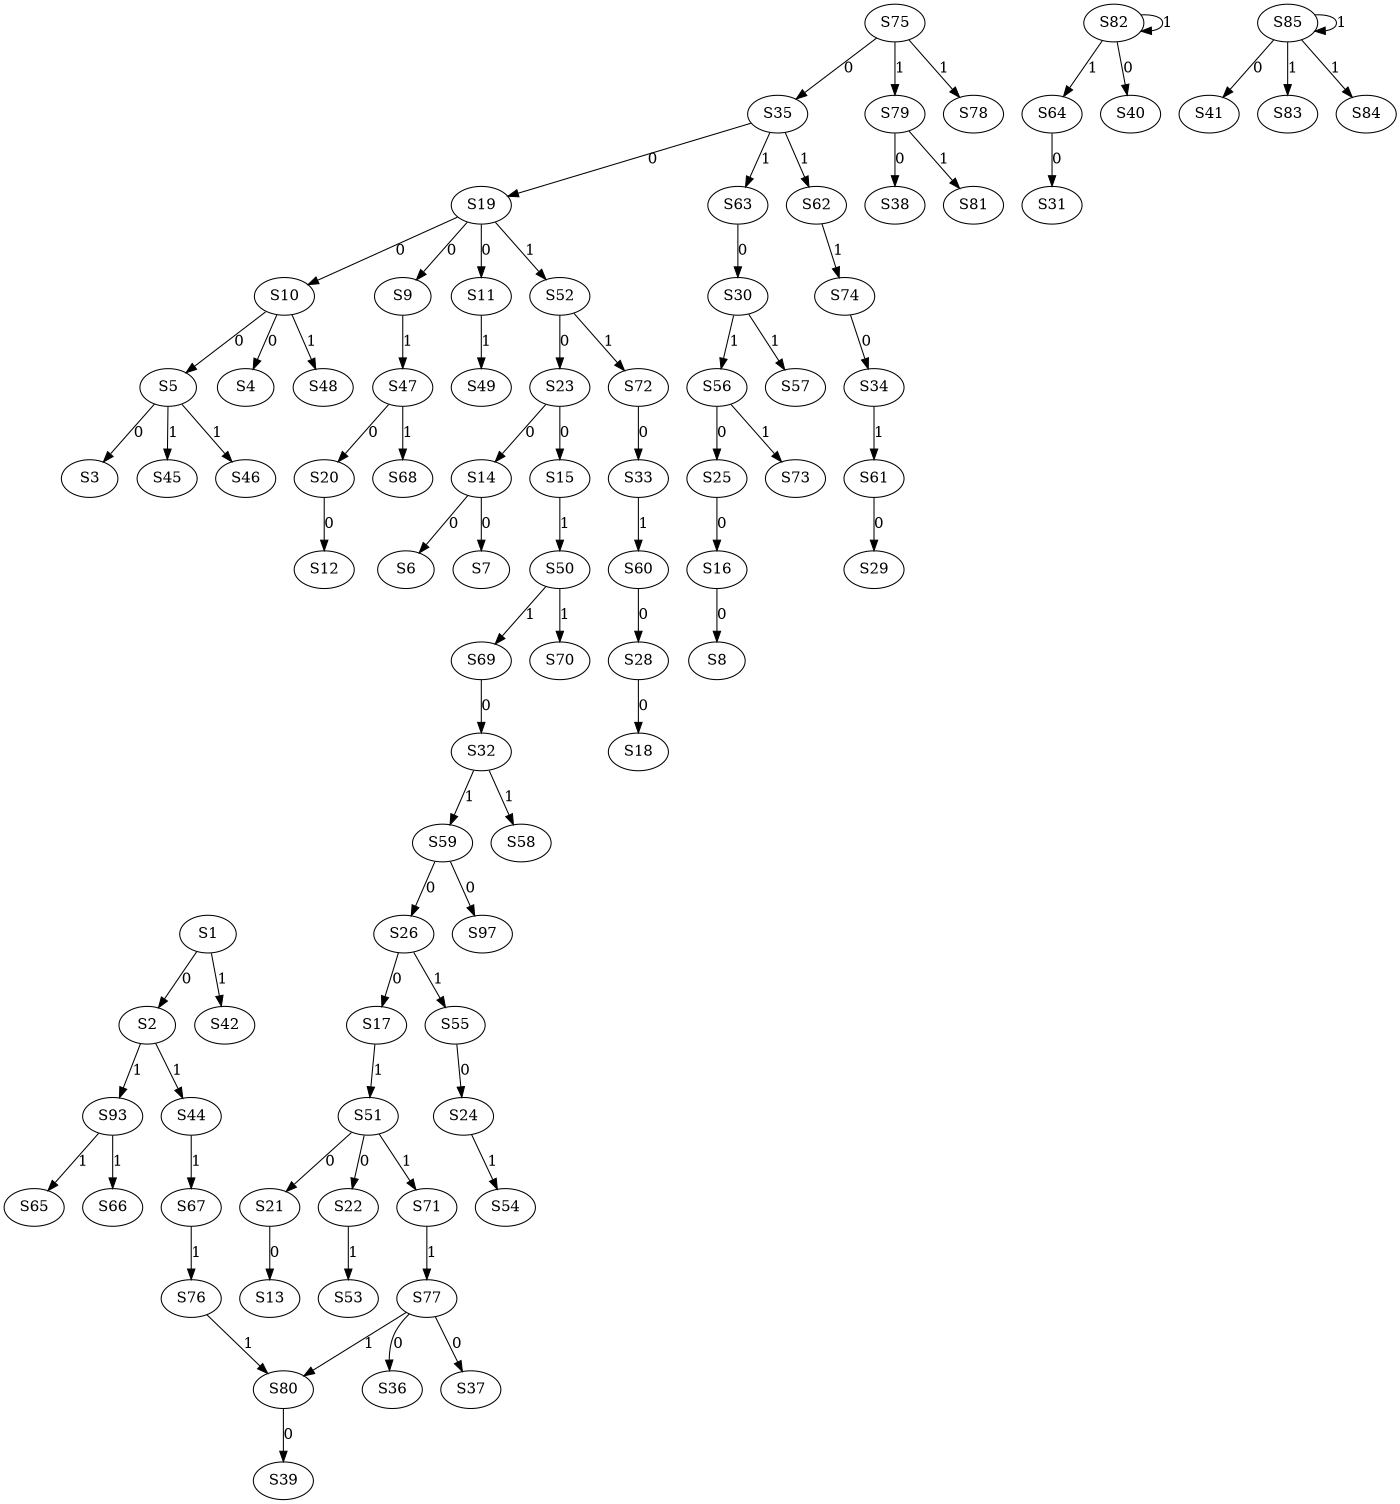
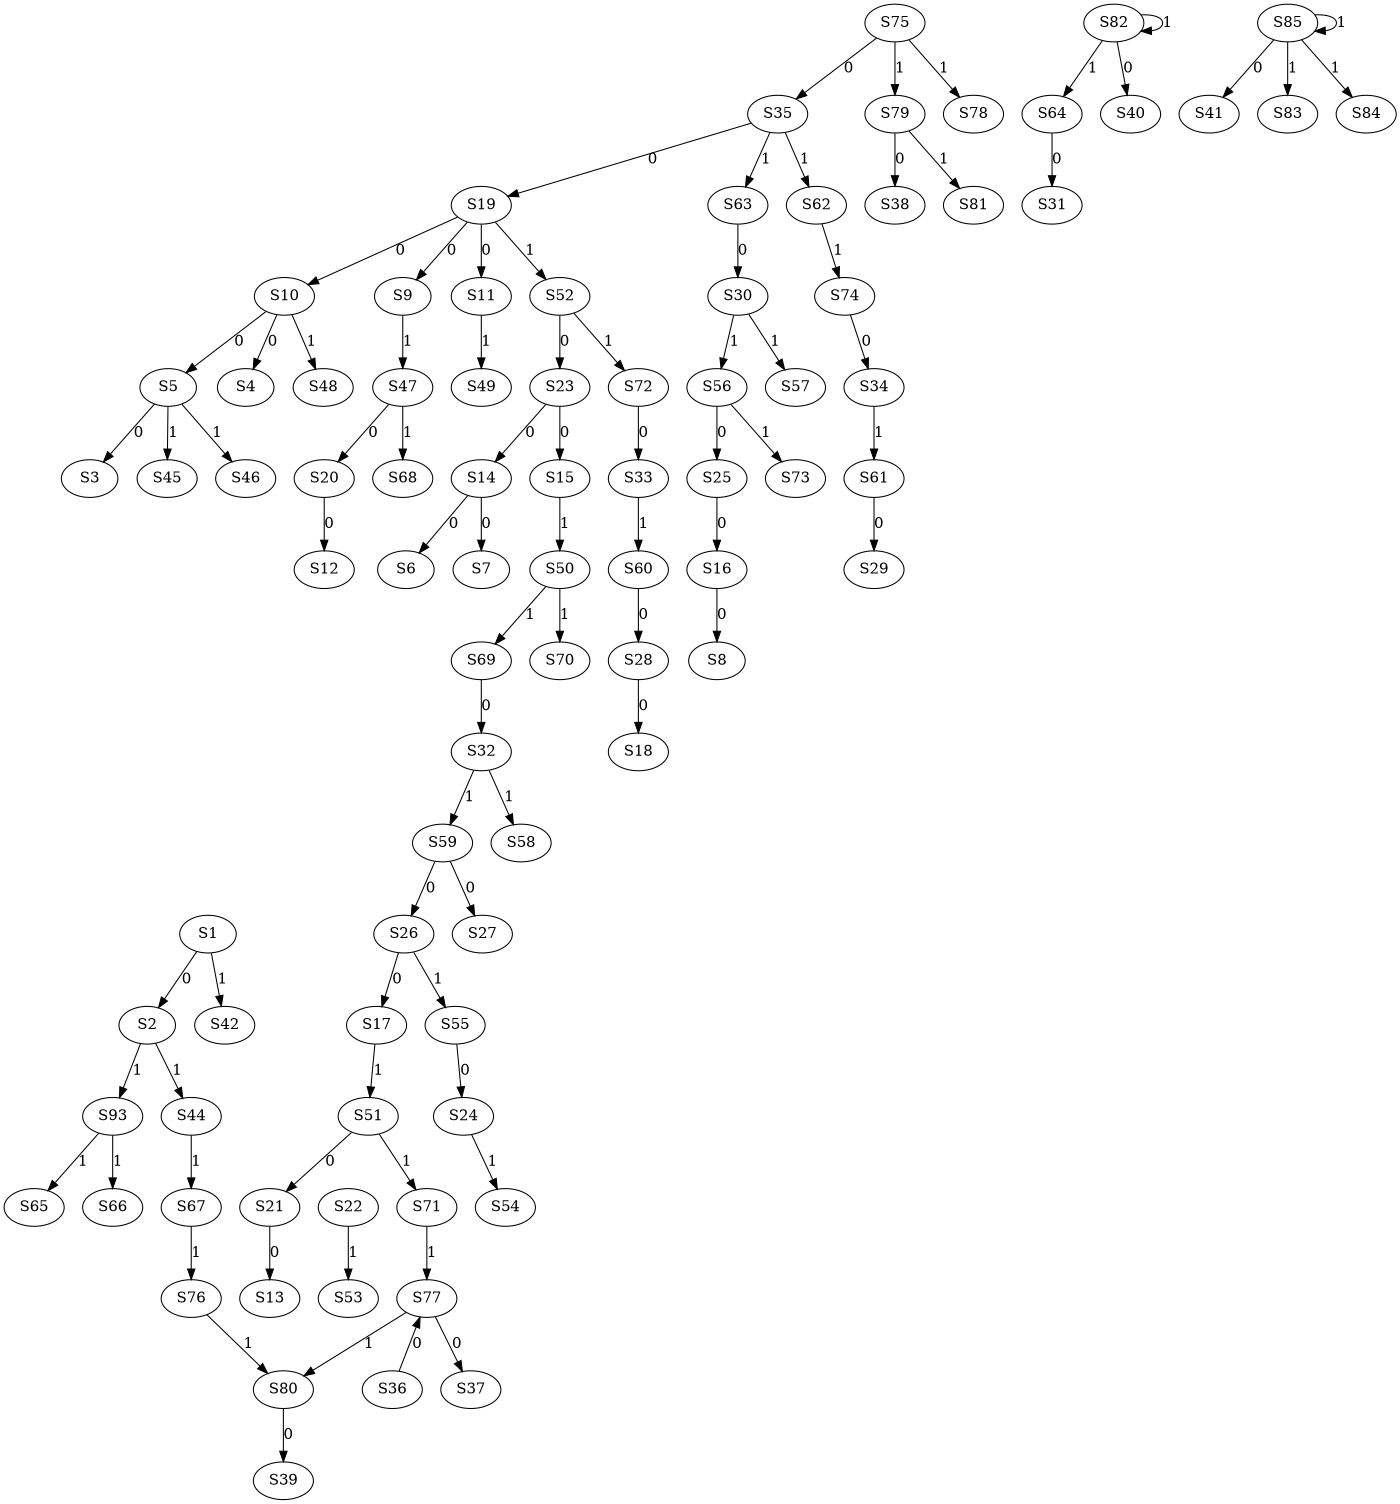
(482, 934) -> (482, 934)
(359, 1157) -> none
(394, 1335) -> (408, 1349)
